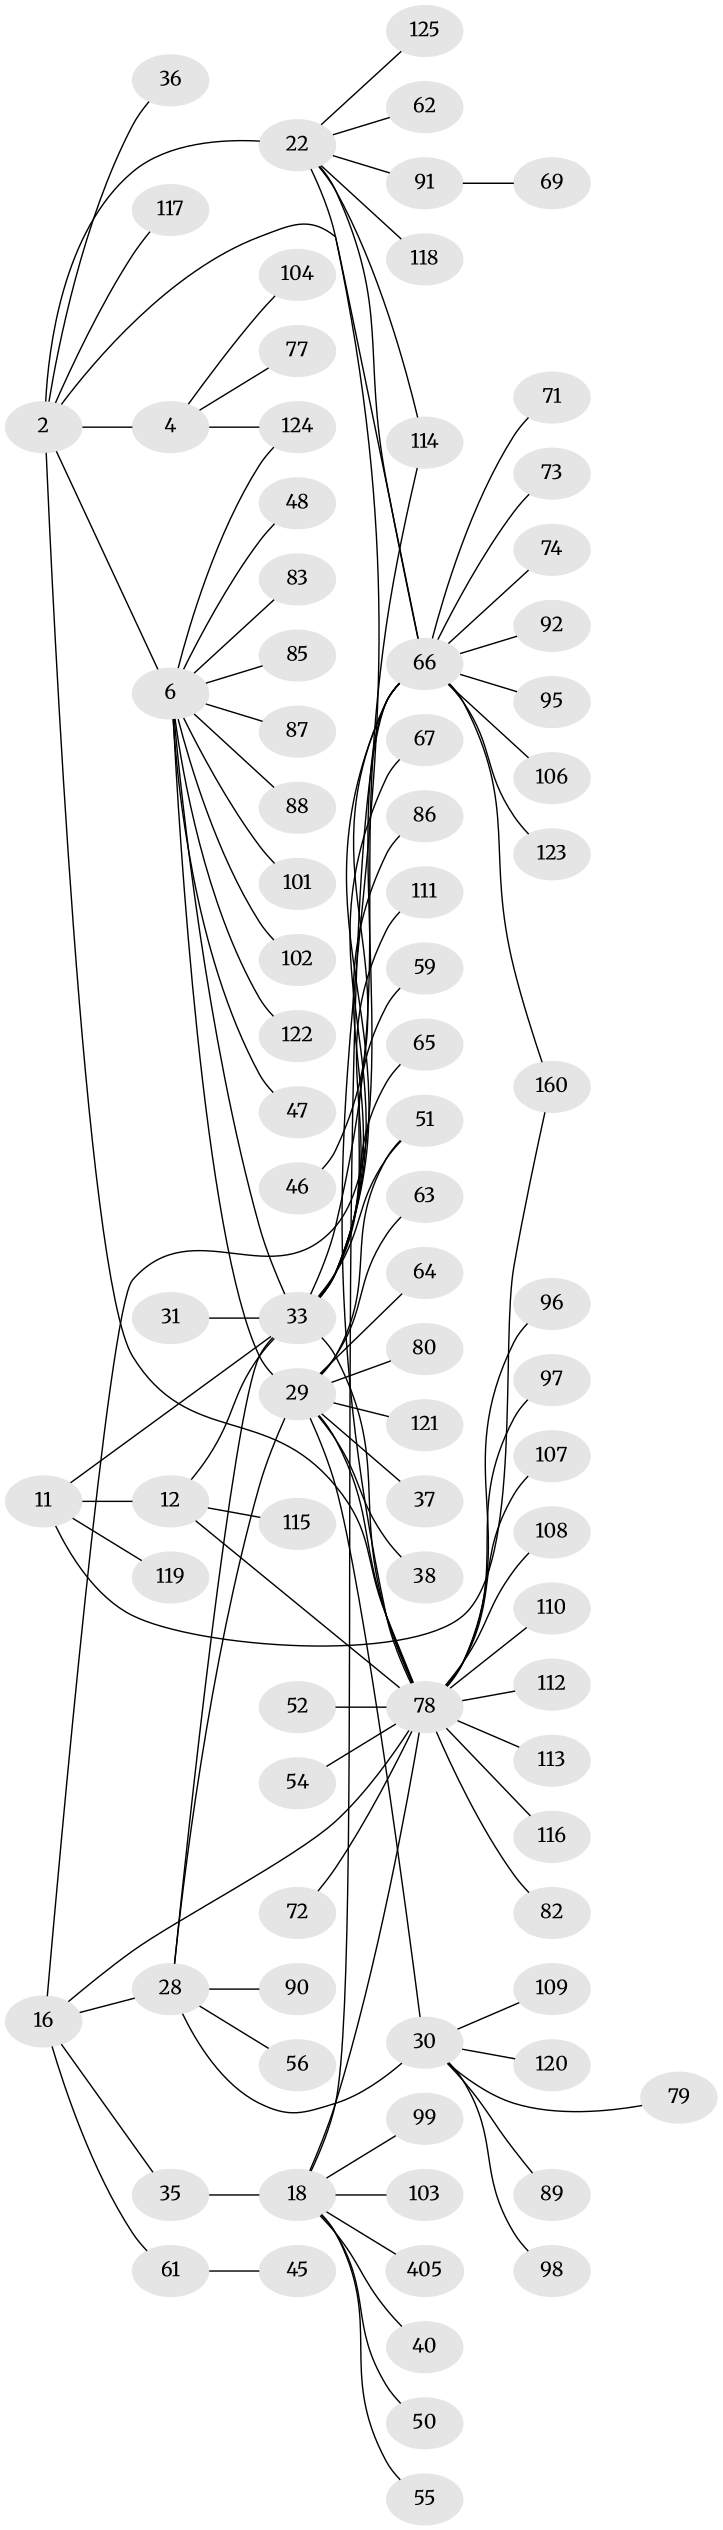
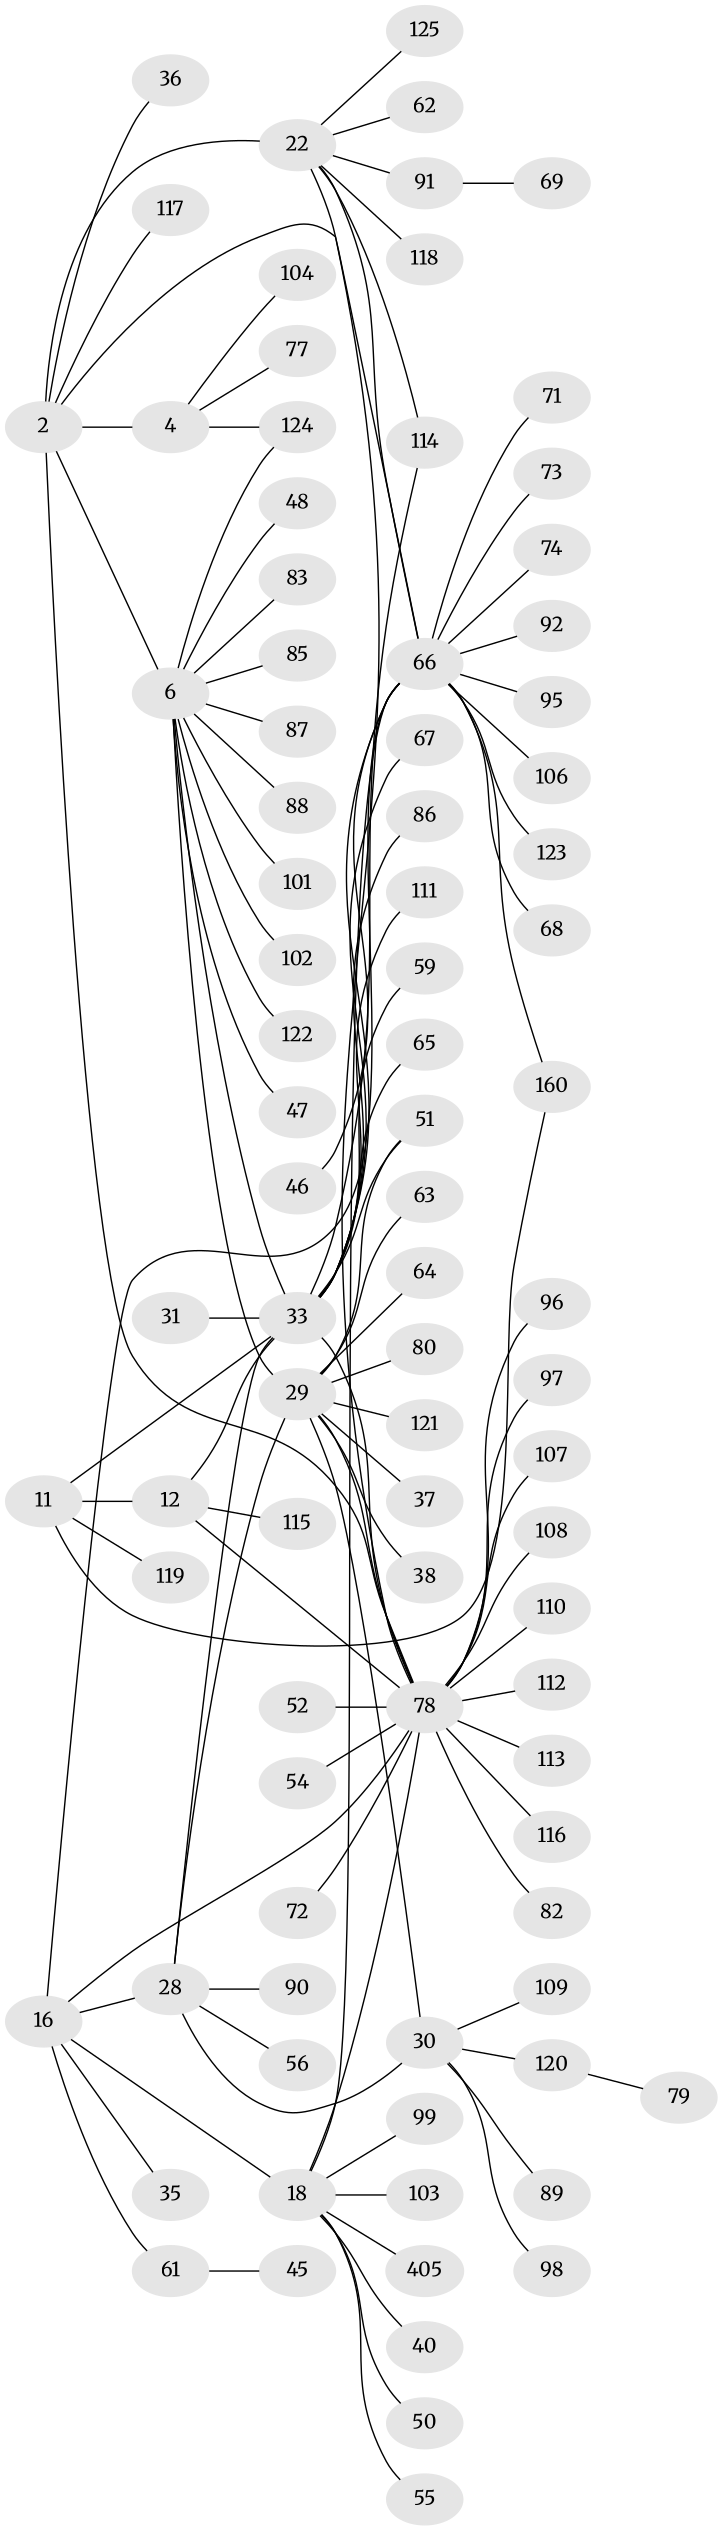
none -> (552, 930)
(539, 2109) -> (616, 2081)
(234, 2195) -> (171, 2108)
